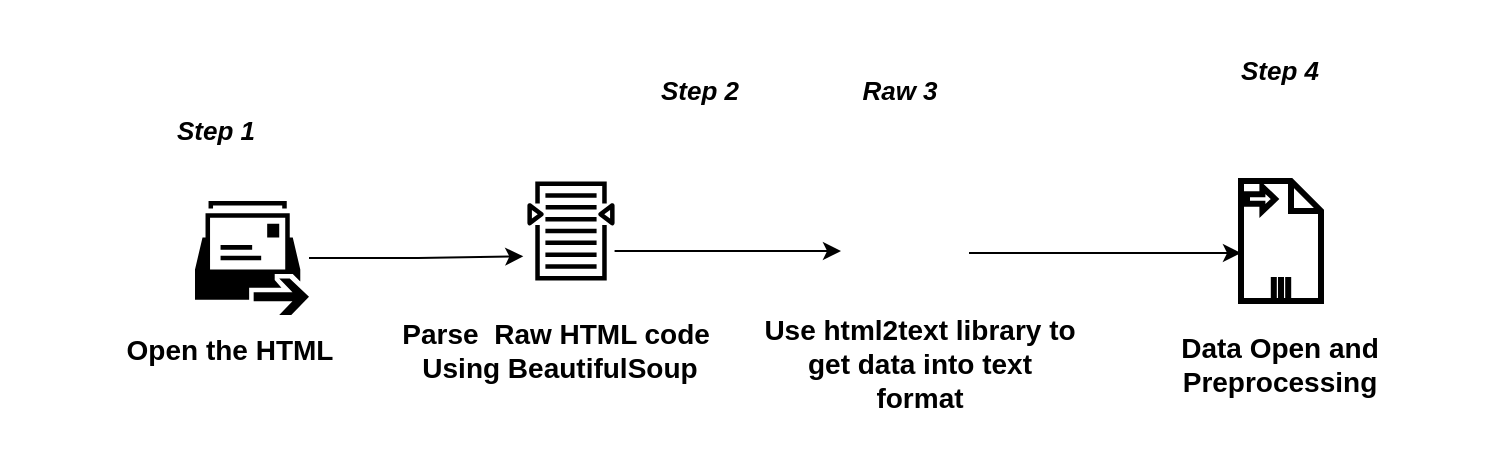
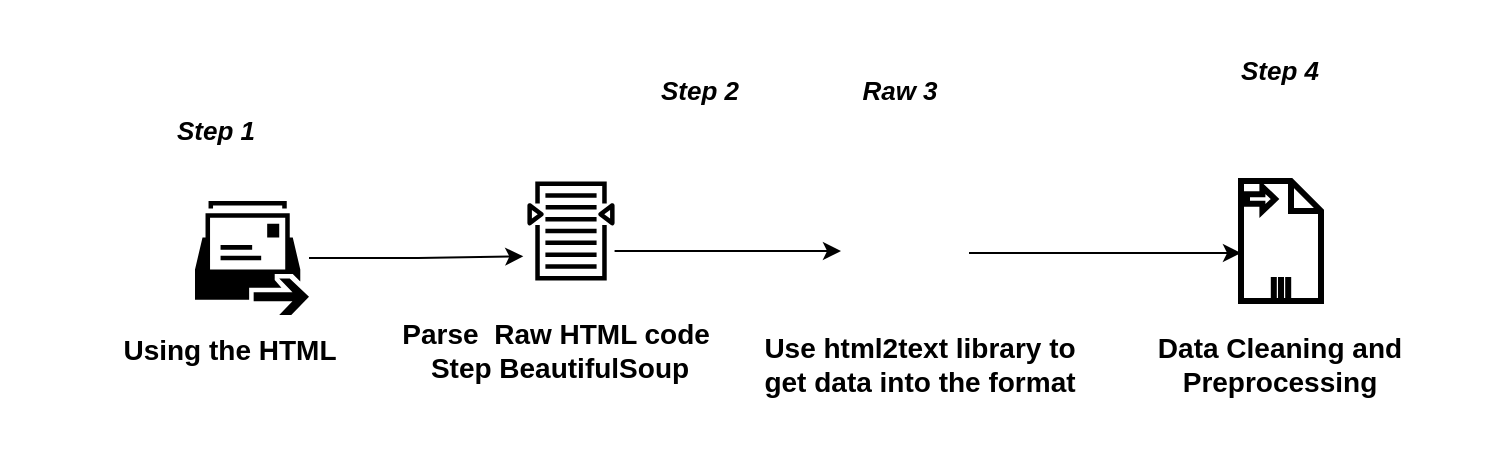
(231, 351) -> (231, 351)
(561, 351) -> (561, 351)
(921, 365) -> (921, 365)
(1281, 365) -> (1281, 365)
